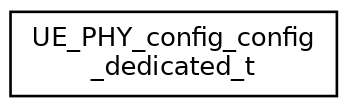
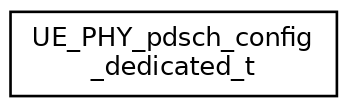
(174, 54) -> (174, 54)
